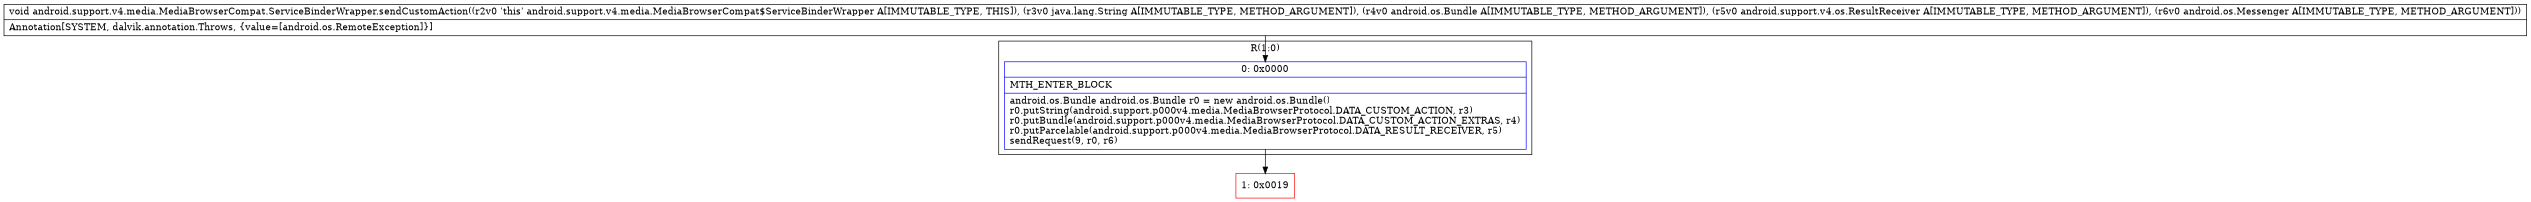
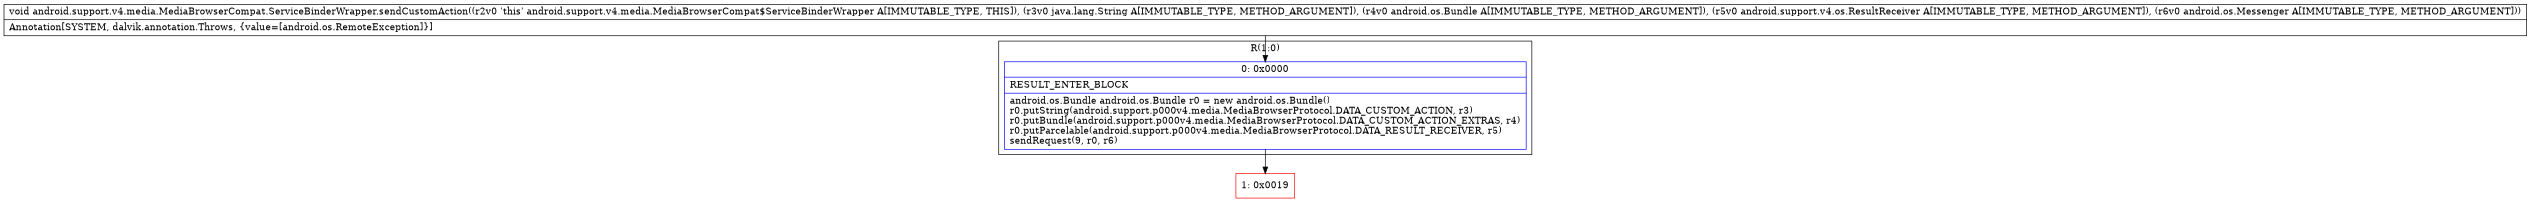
(1061, 85) -> (1069, 85)
